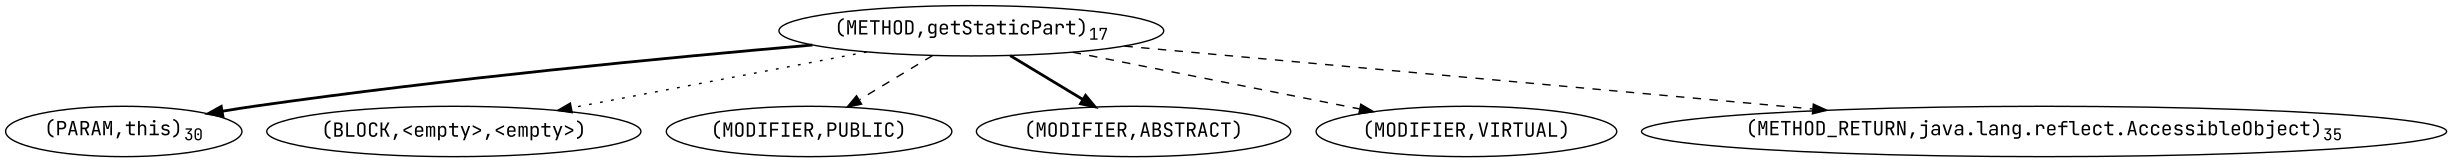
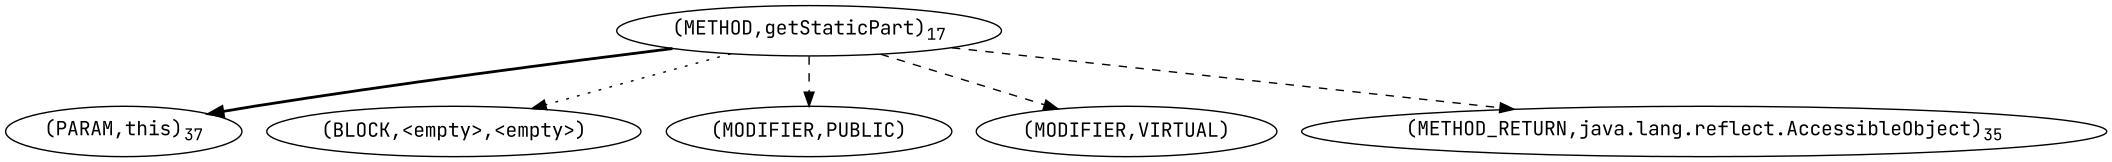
(194, 129) -> (194, 129)
(1134, 131) -> none
